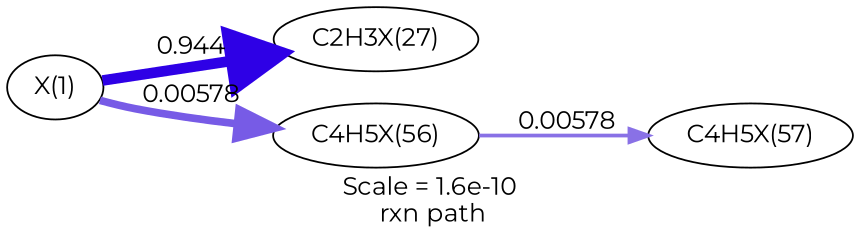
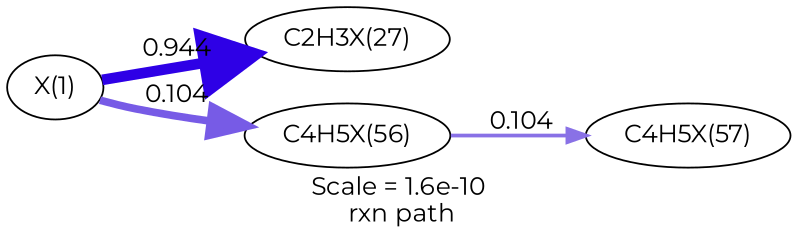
(188, 95) -> (174, 95)
(564, 122) -> (518, 122)
